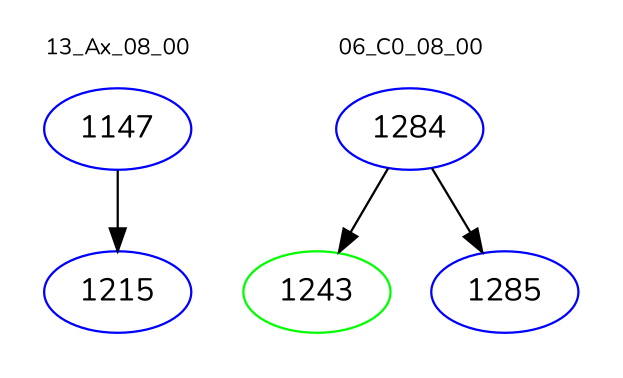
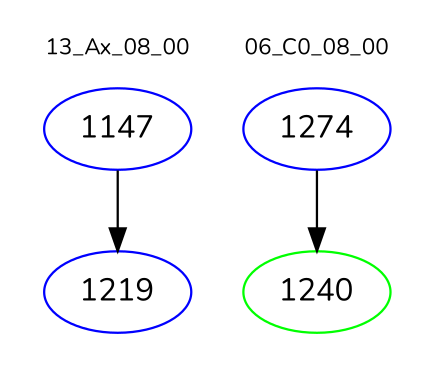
(410, 129) -> (317, 129)
(118, 292) -> (118, 292)
(317, 292) -> (317, 292)
(505, 292) -> none
